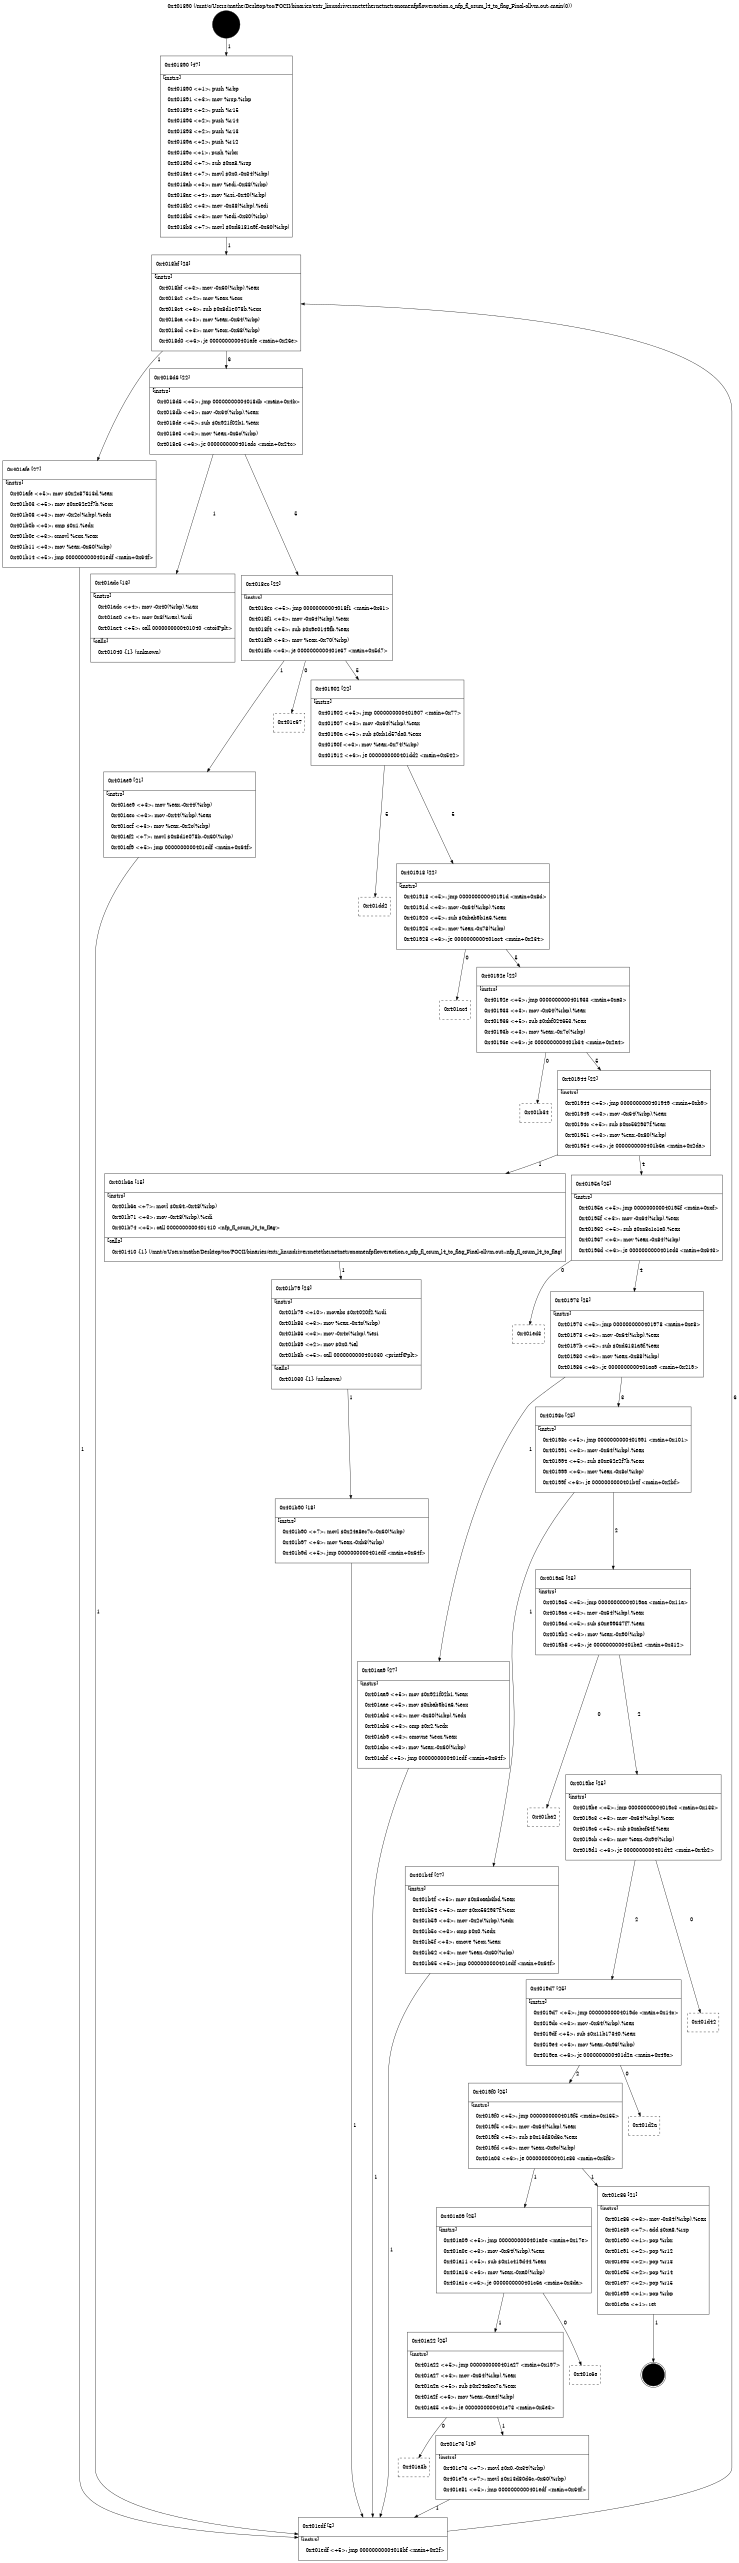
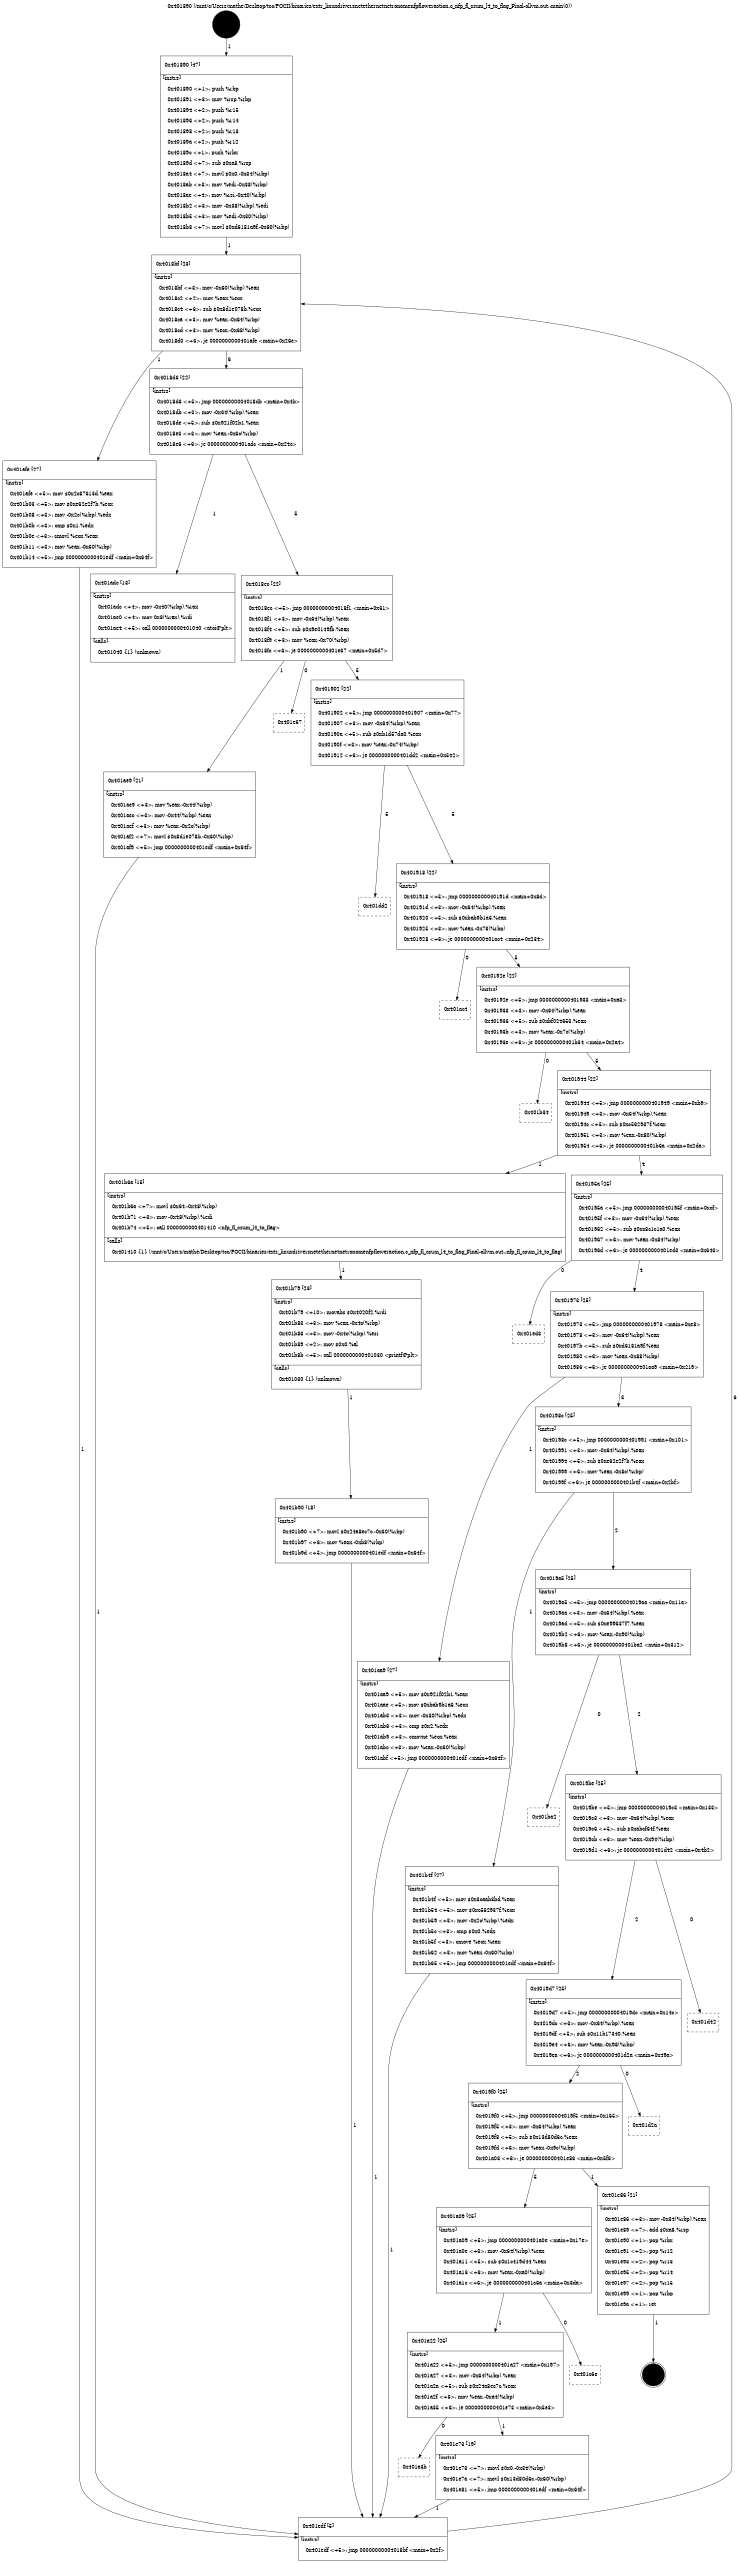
(535, 2177) -> (535, 2177)
